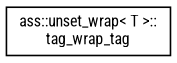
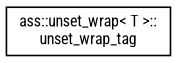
(88, 31) -> (88, 31)
